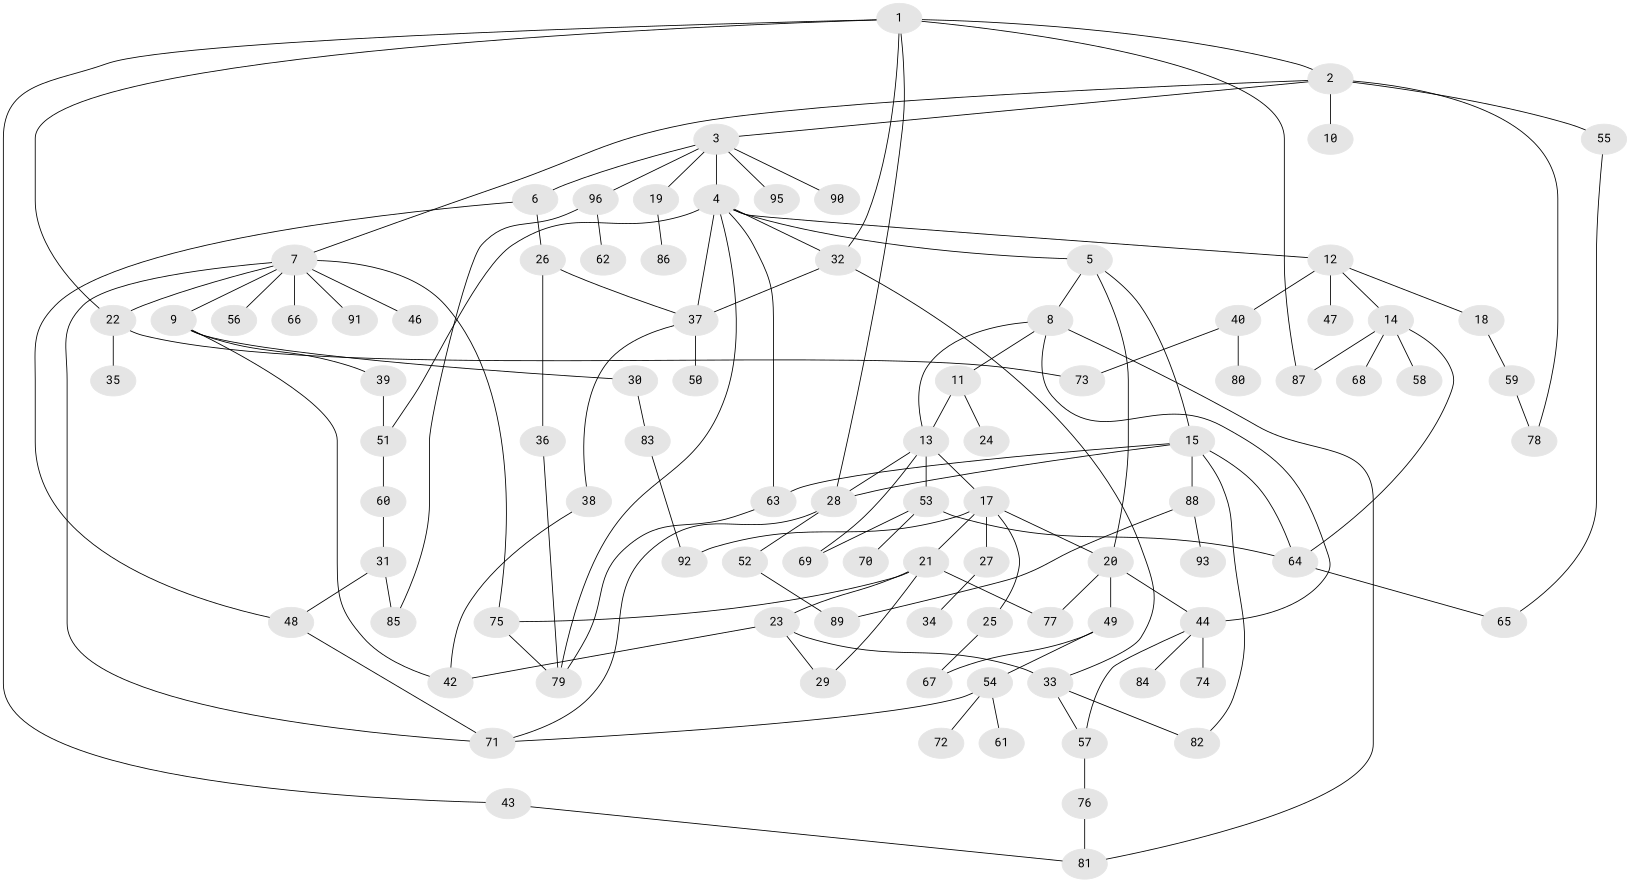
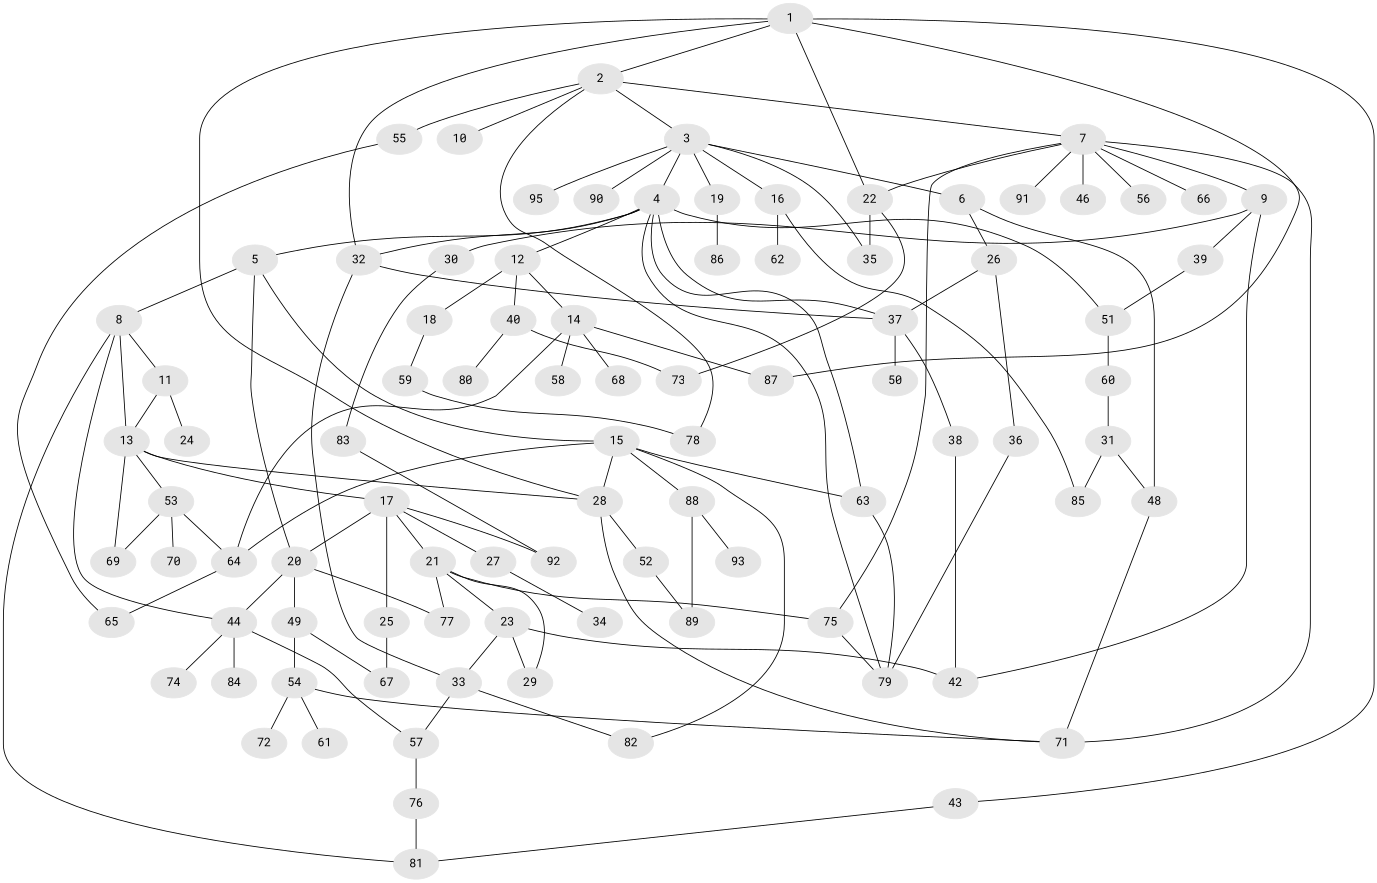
none -> (797, 178)
(596, 200) -> (778, 200)
(1330, 320) -> none
